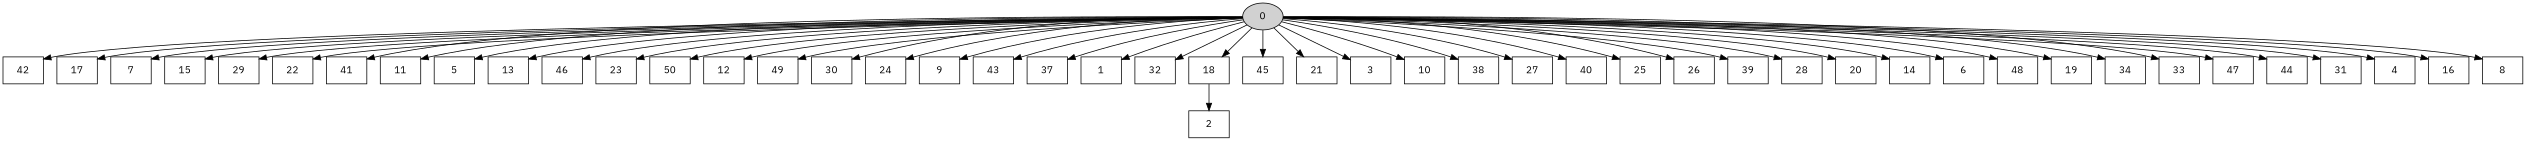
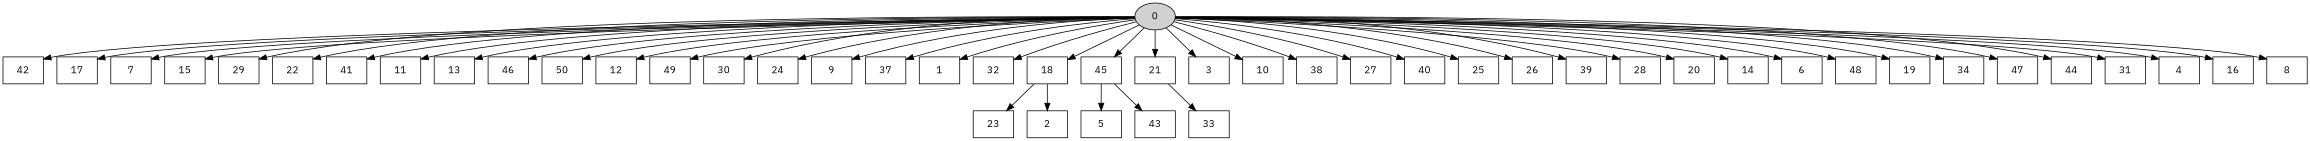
(1718, 22) -> (1179, 95)
(861, 24) -> (1101, 94)
(942, 27) -> (1023, 95)
(1131, 32) -> (1125, 95)
